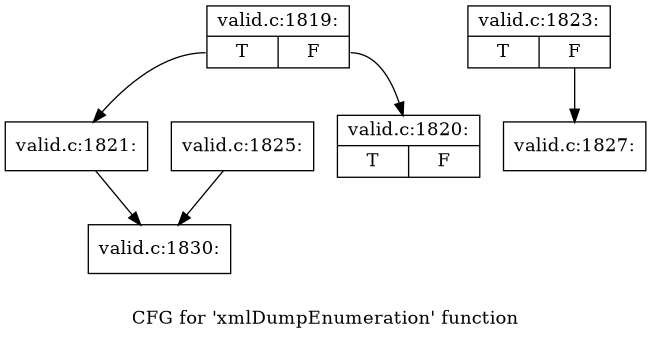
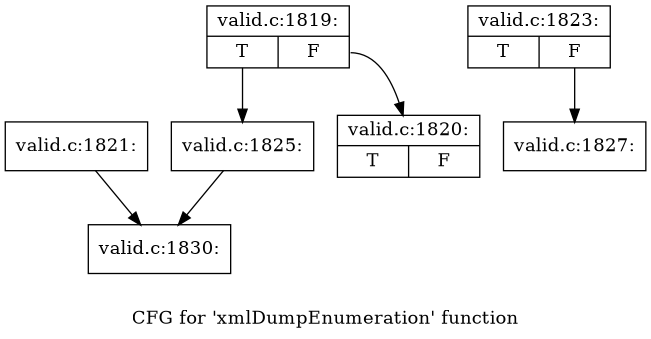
(148, 72) -> (243, 89)
